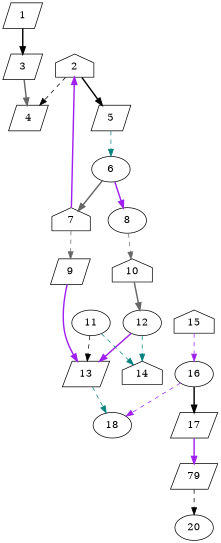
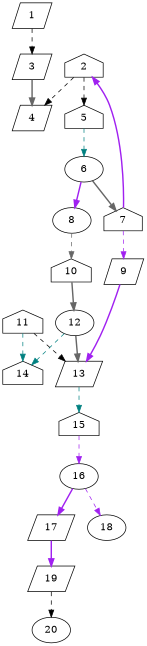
(23, 38) -> (32, 38)
(90, 88) -> (84, 88)
(111, 118) -> (84, 118)
(71, 241) -> (123, 241)
(91, 323) -> (23, 323)
(119, 344) -> (77, 345)
(194, 396) -> (67, 499)
(98, 397) -> (79, 396)
(194, 476) -> (51, 579)
